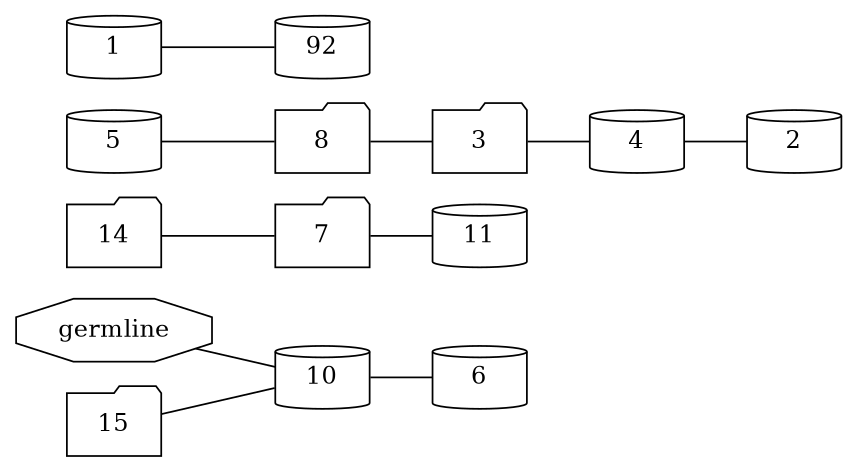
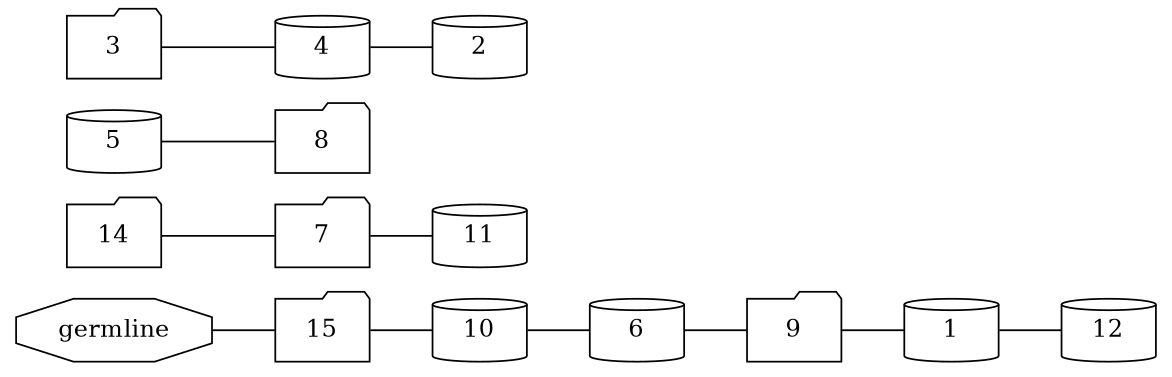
(322, 47) -> (1109, 330)
(401, 142) -> none
none -> (794, 330)
(235, 358) -> (244, 330)
